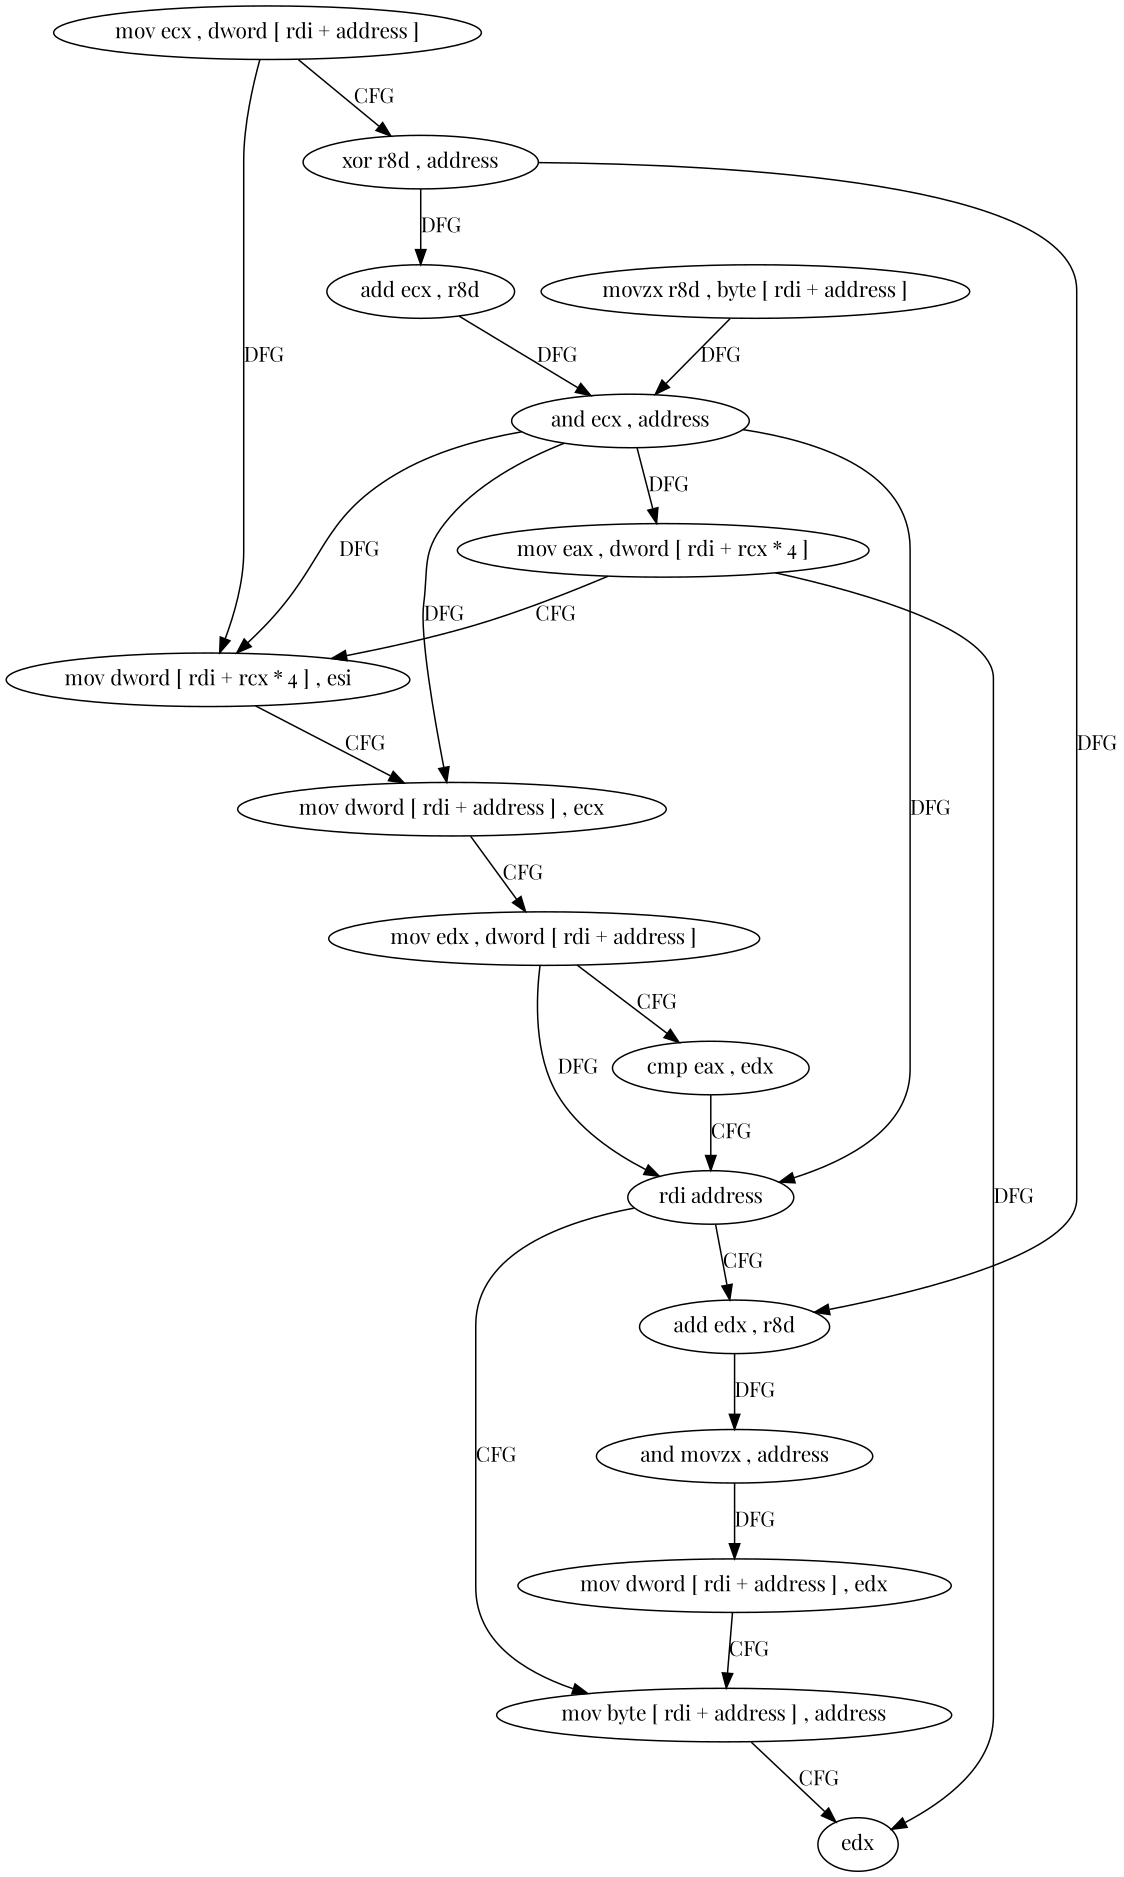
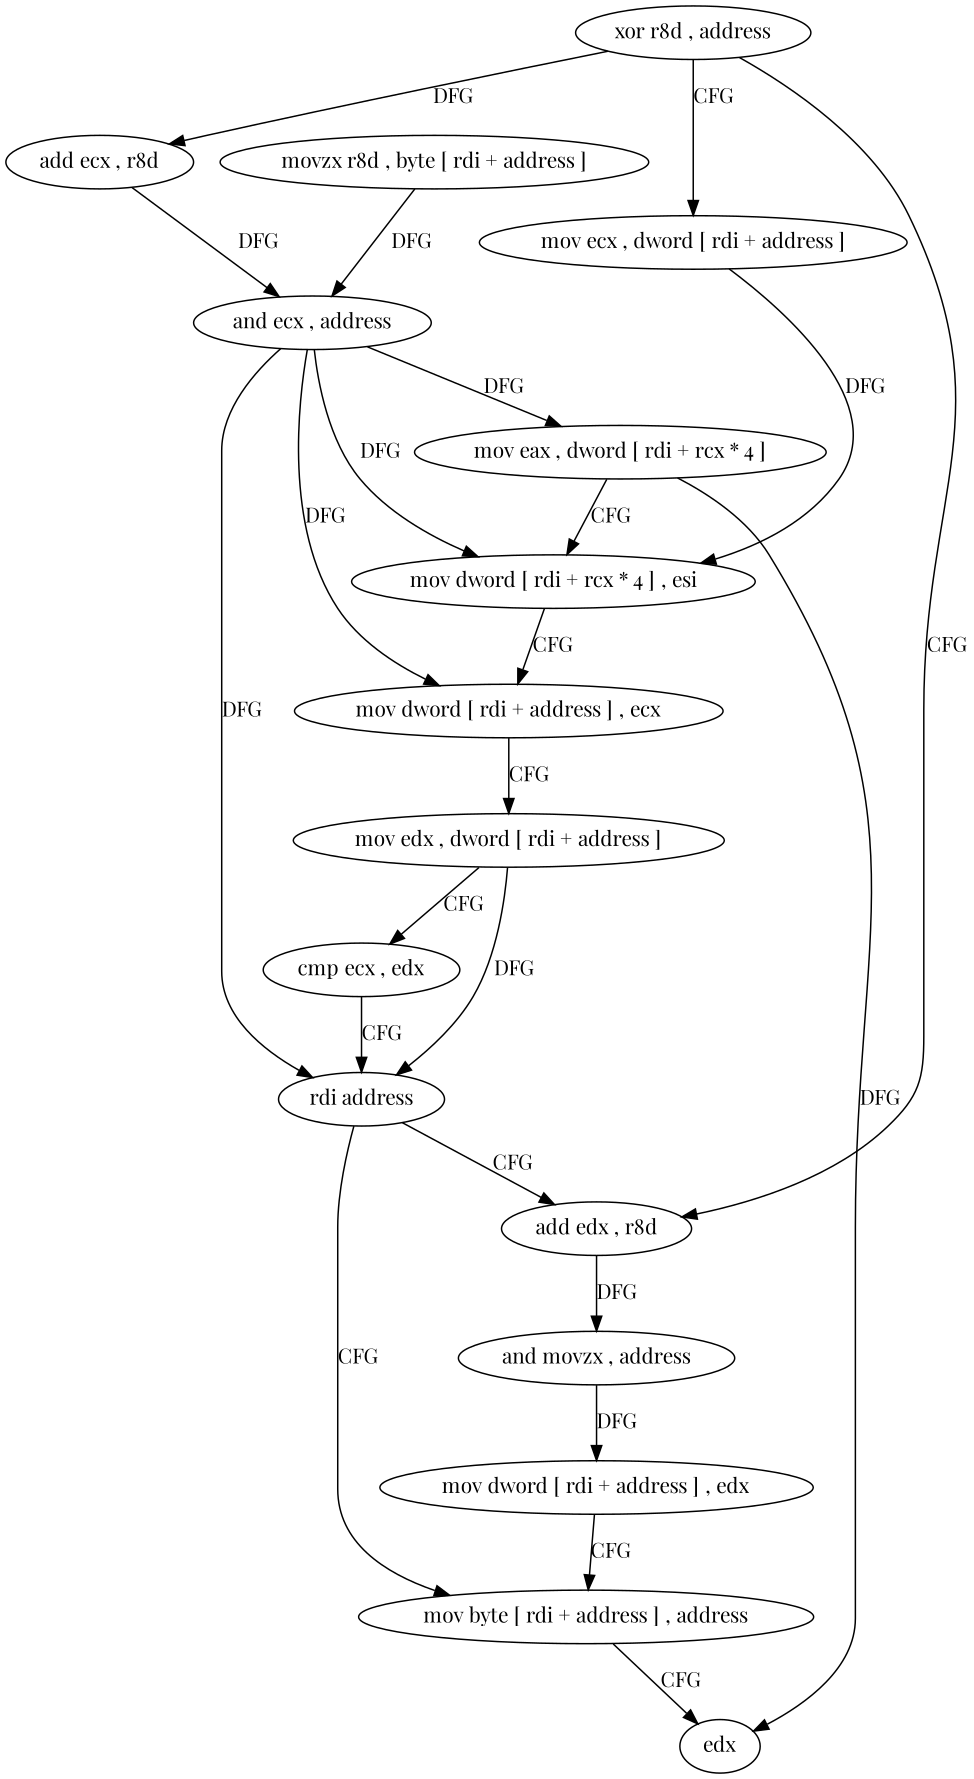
(339, 93) -> (693, 130)
(1098, 744) -> (948, 646)
(711, 1068) -> (362, 970)
